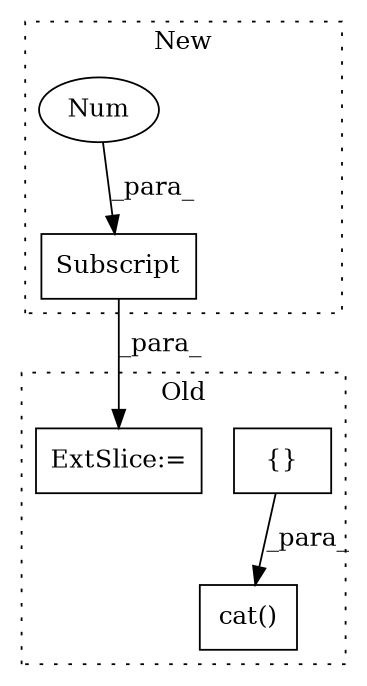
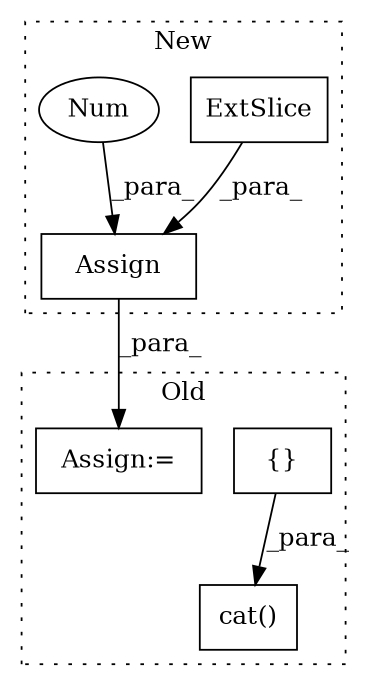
none -> (259, 110)
(119, 266) -> (119, 266)
(119, 461) -> (119, 461)
